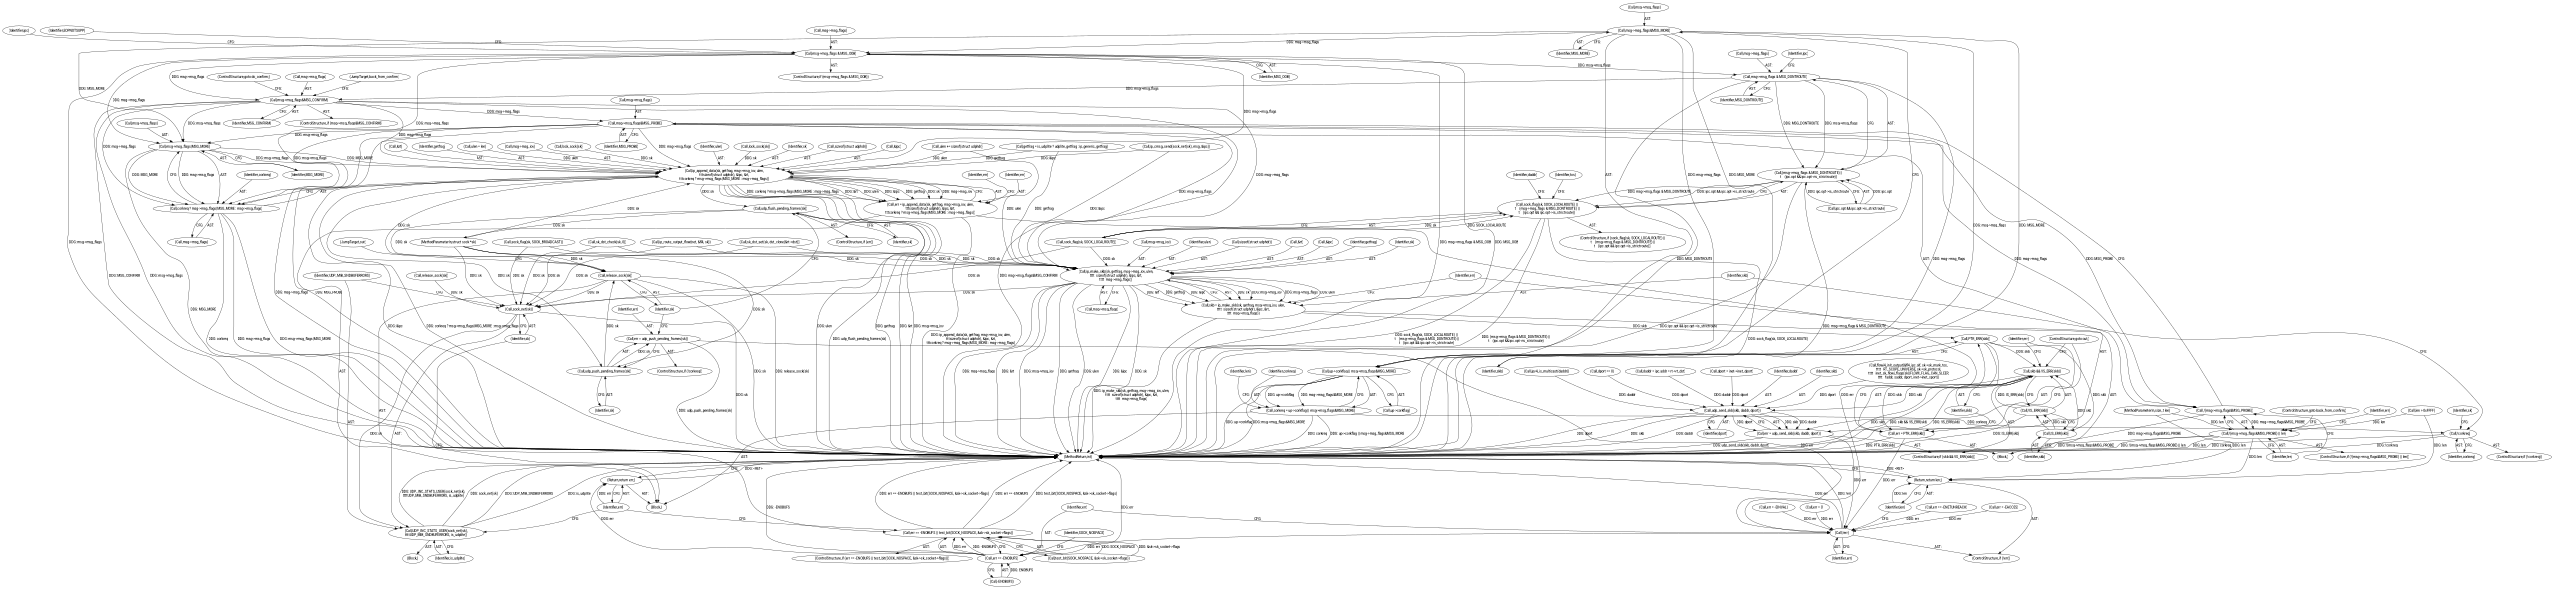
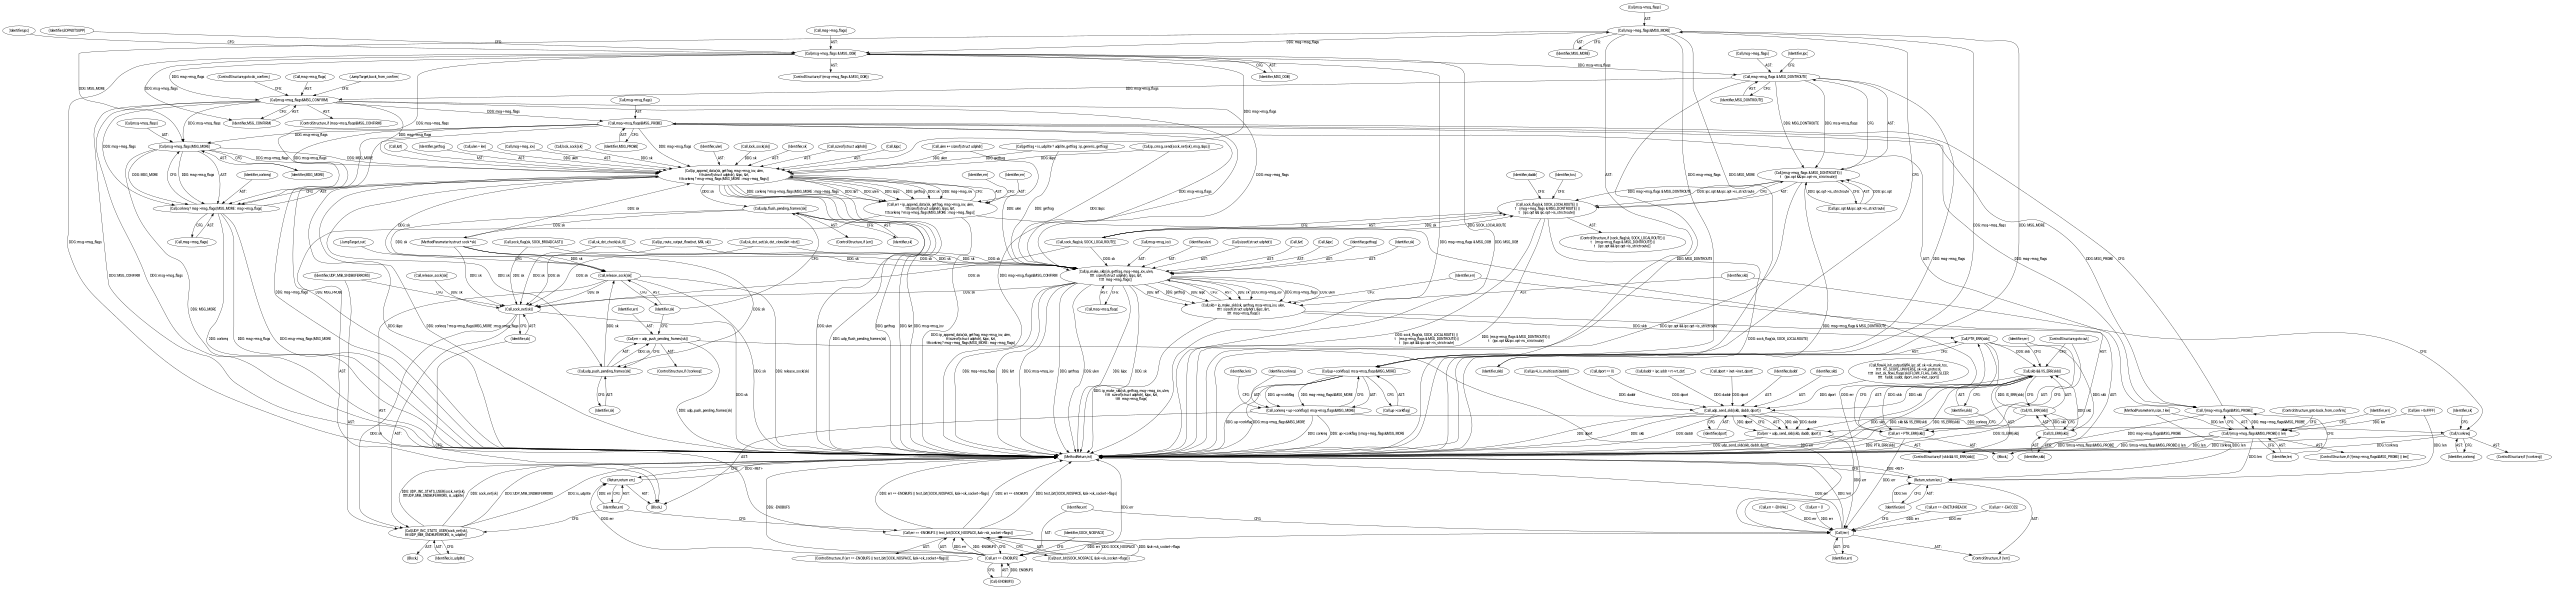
(408, 57) -> (418, 57)
